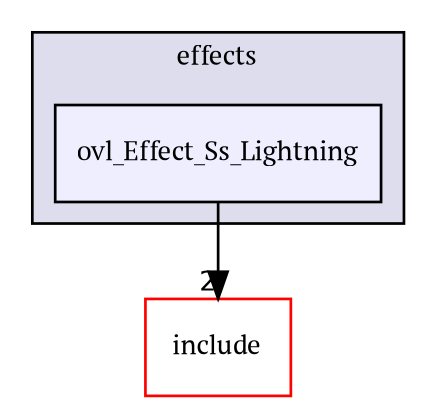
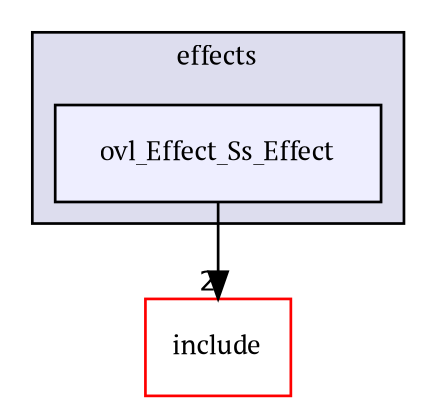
(218, 154) -> (218, 154)
